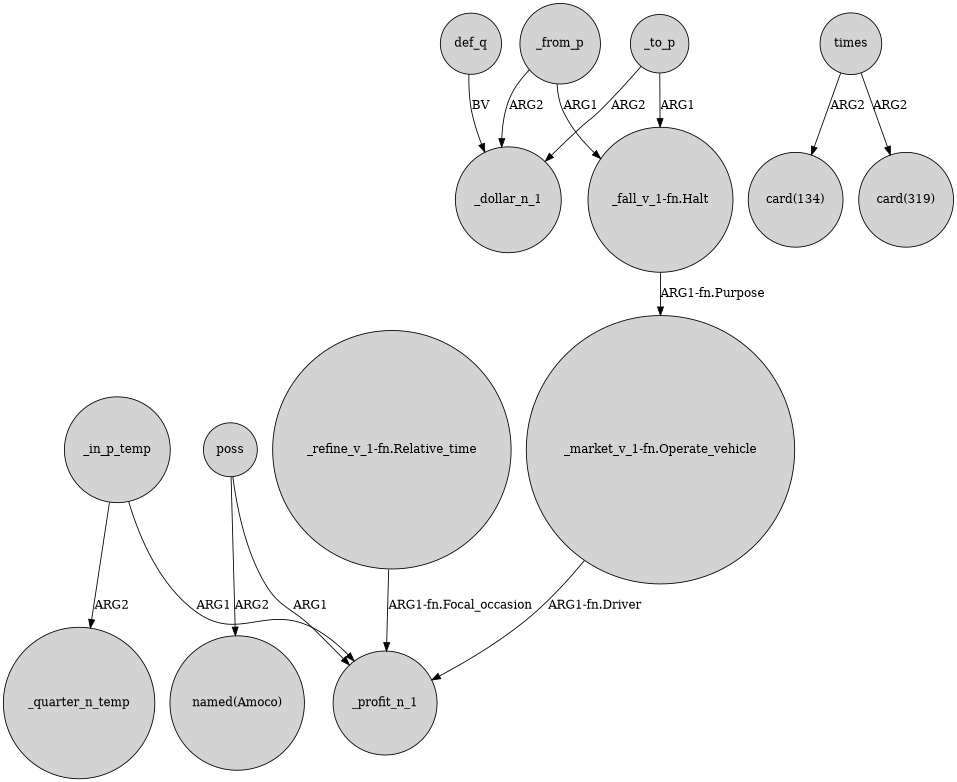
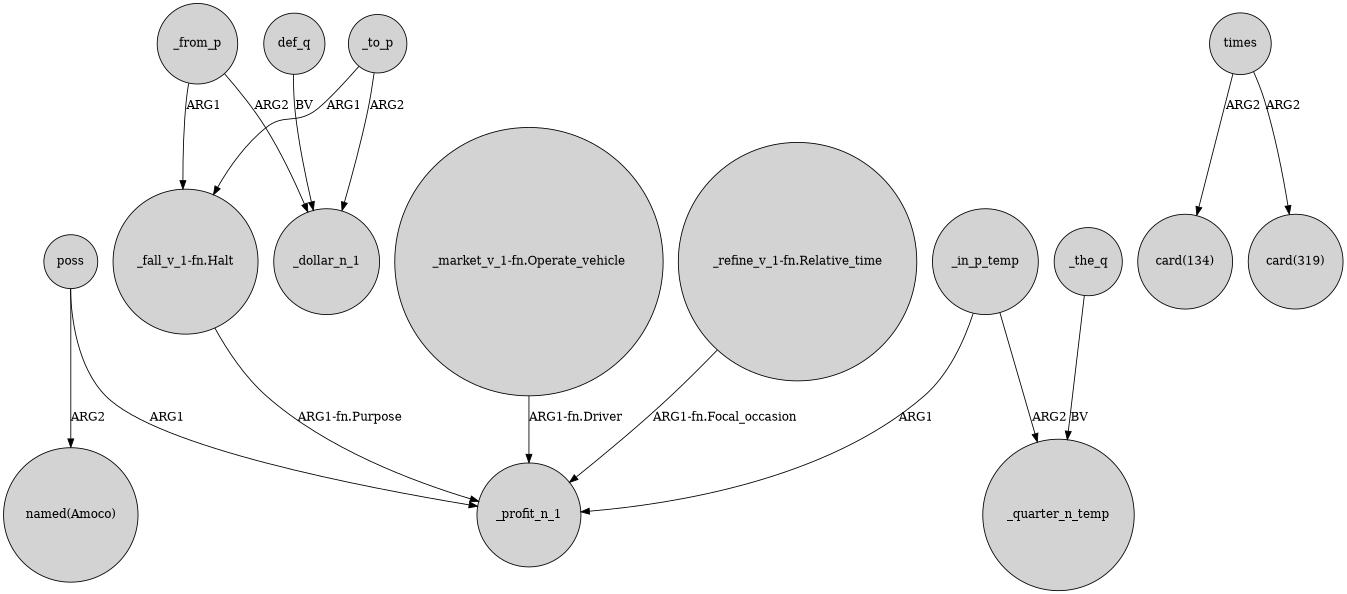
none -> (1088, 262)
(660, 290) -> (325, 438)
